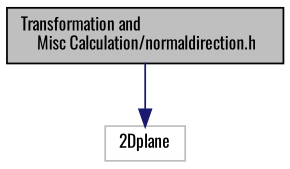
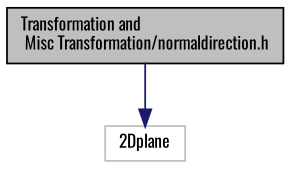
(145, 36) -> (145, 36)
